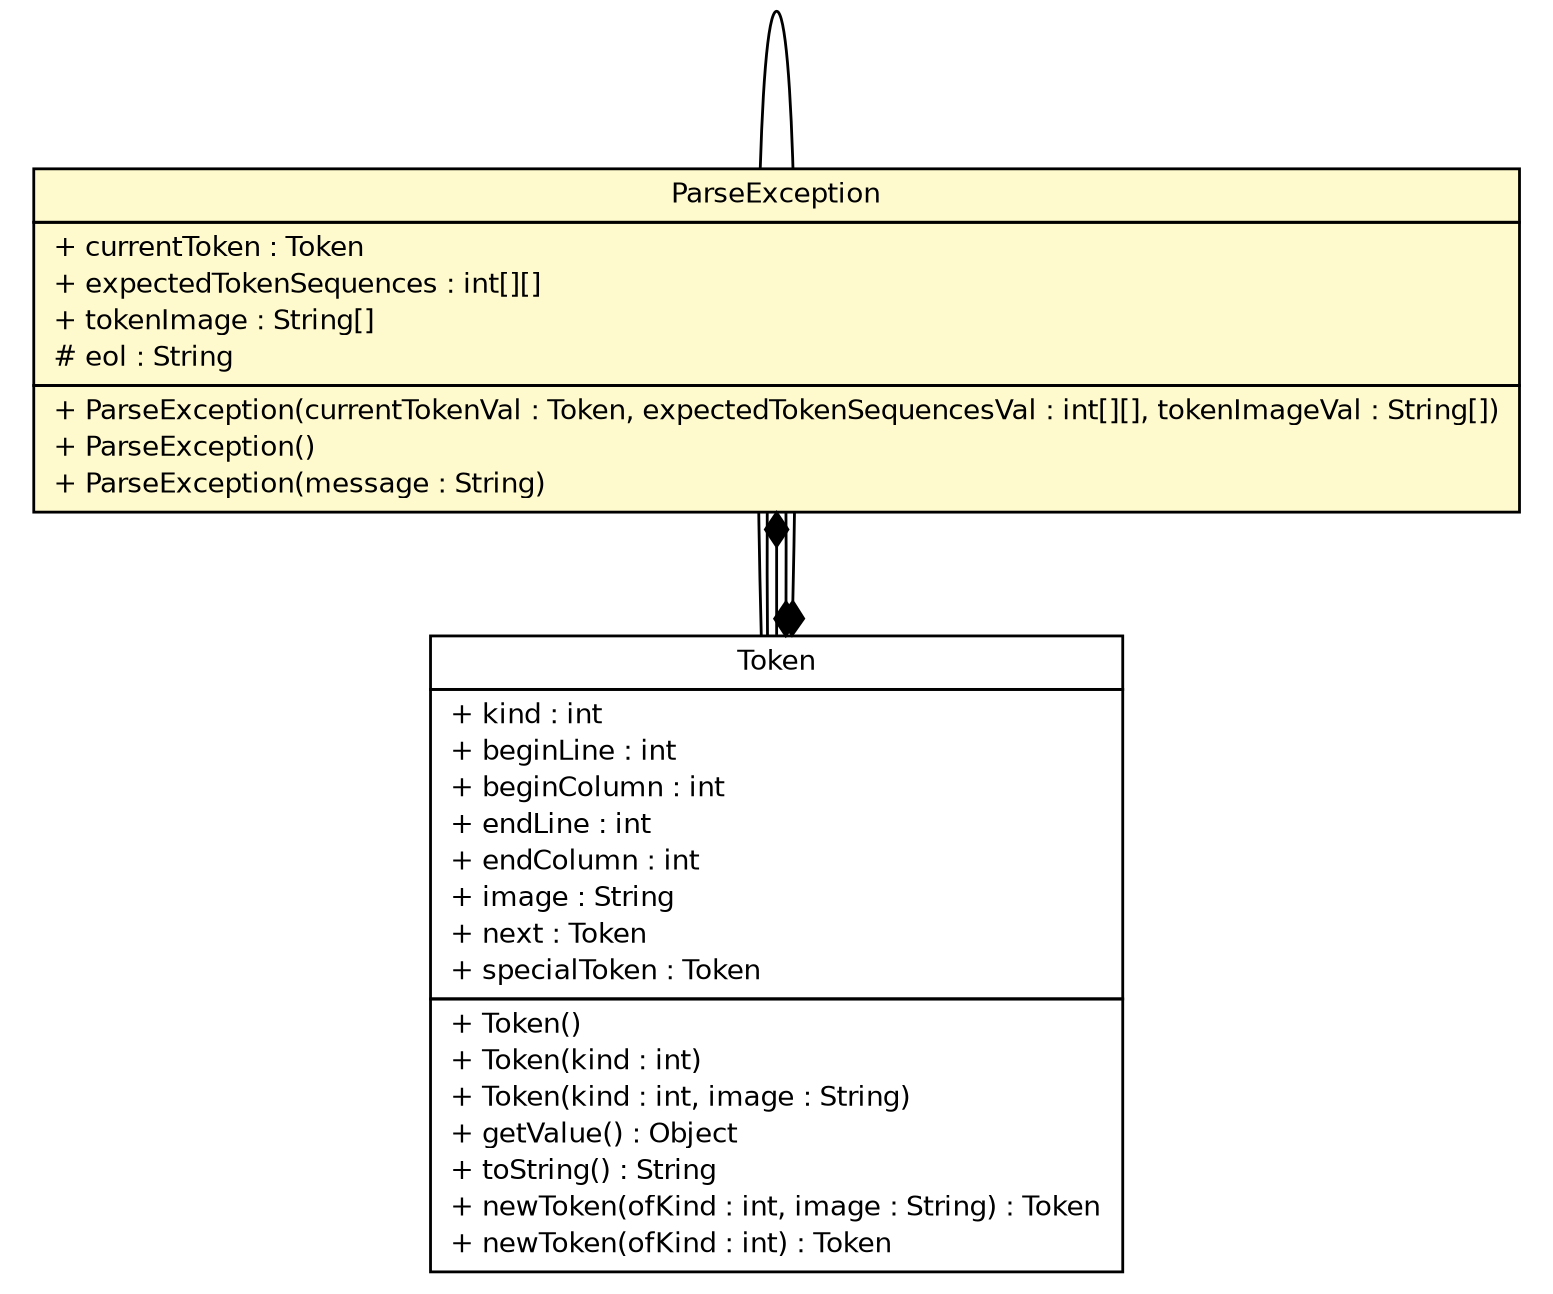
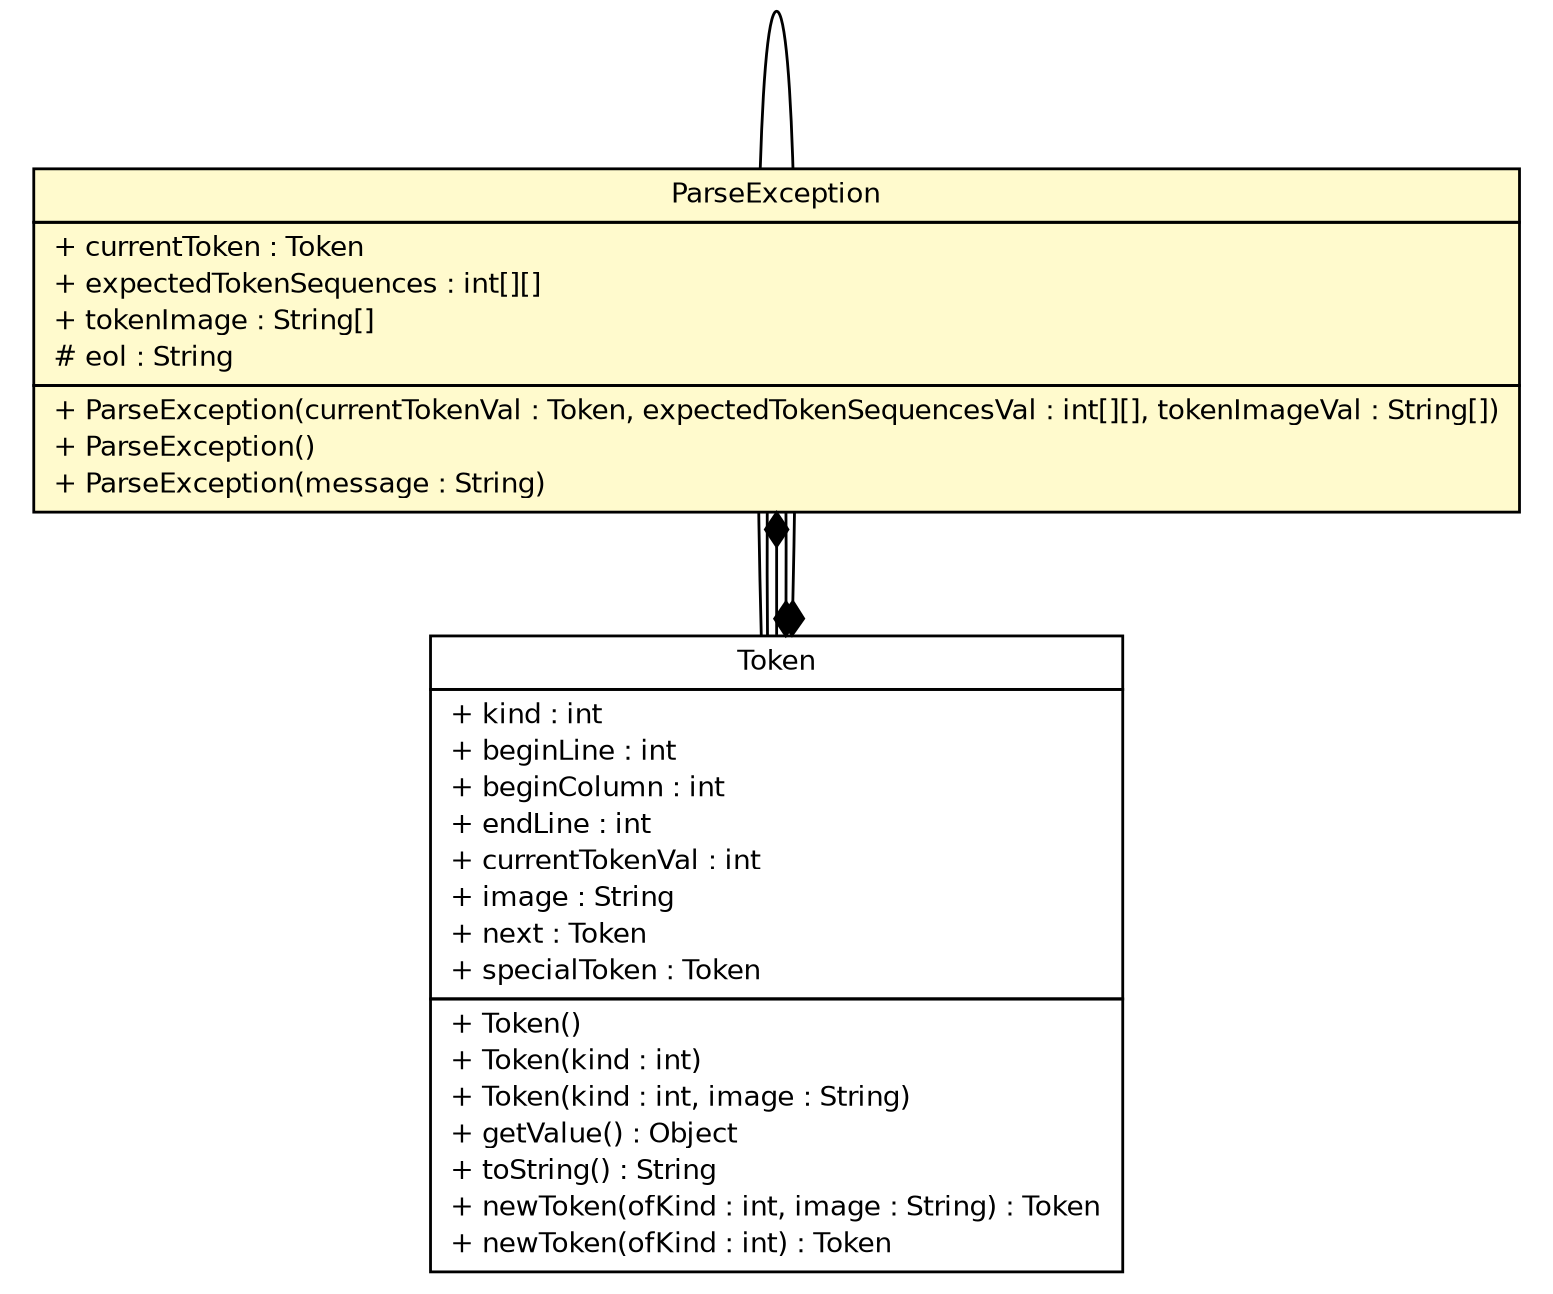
(575, 861) -> (606, 861)
